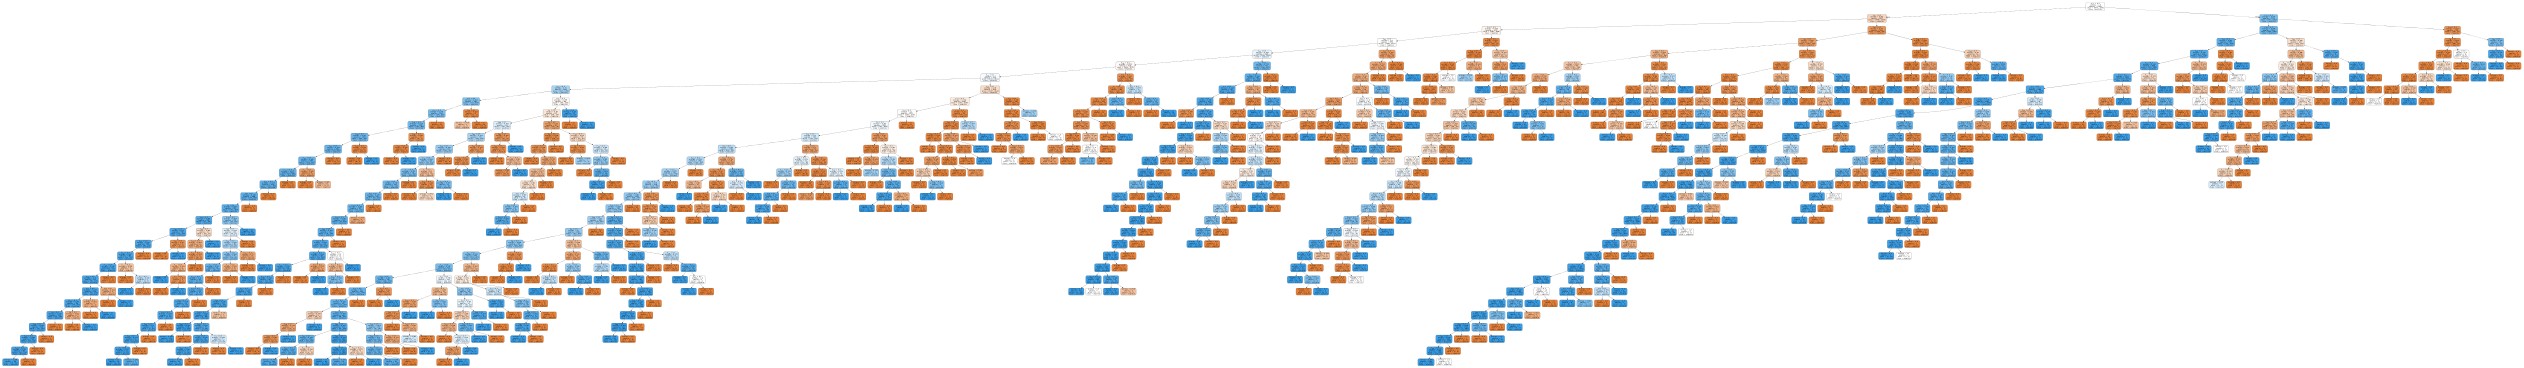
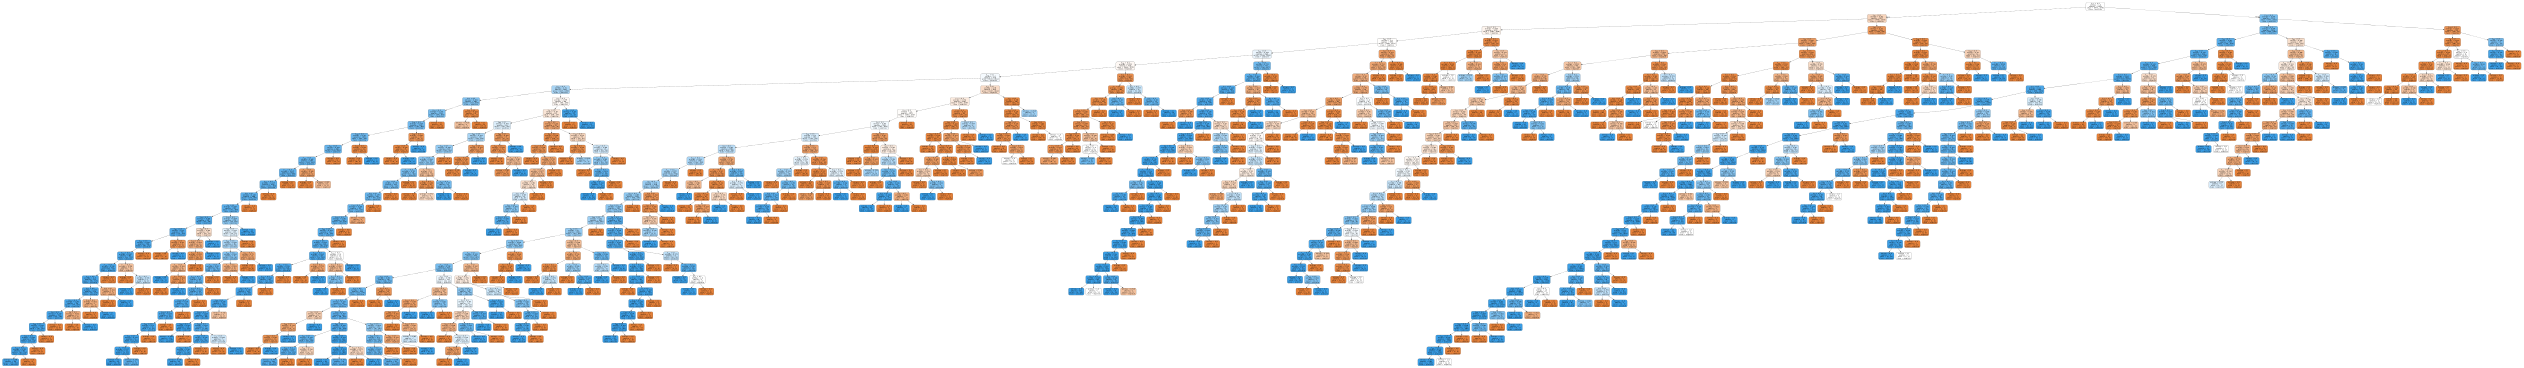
none -> (1216, 197)
